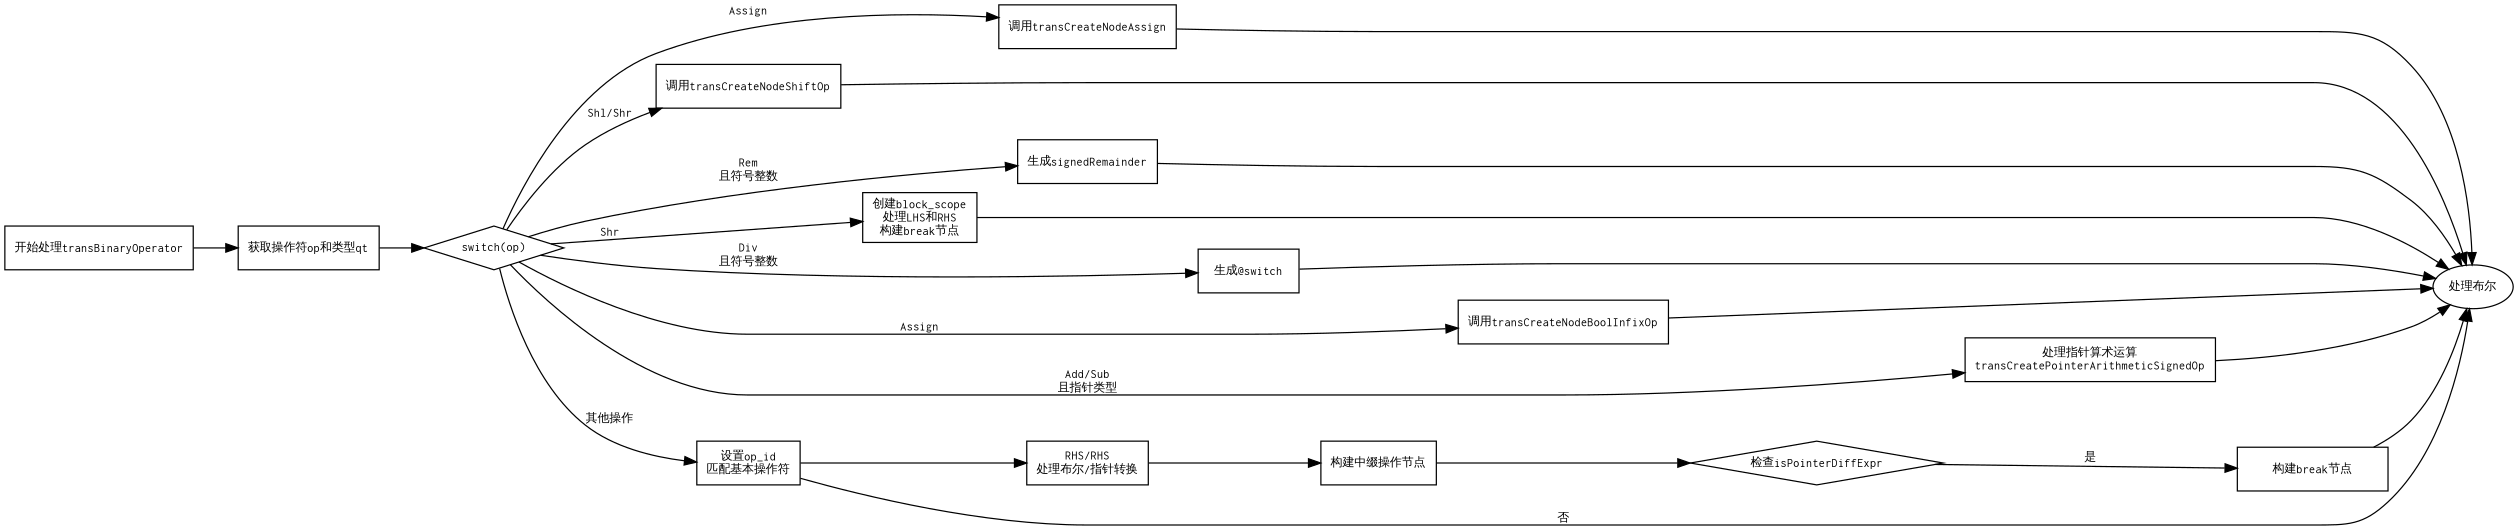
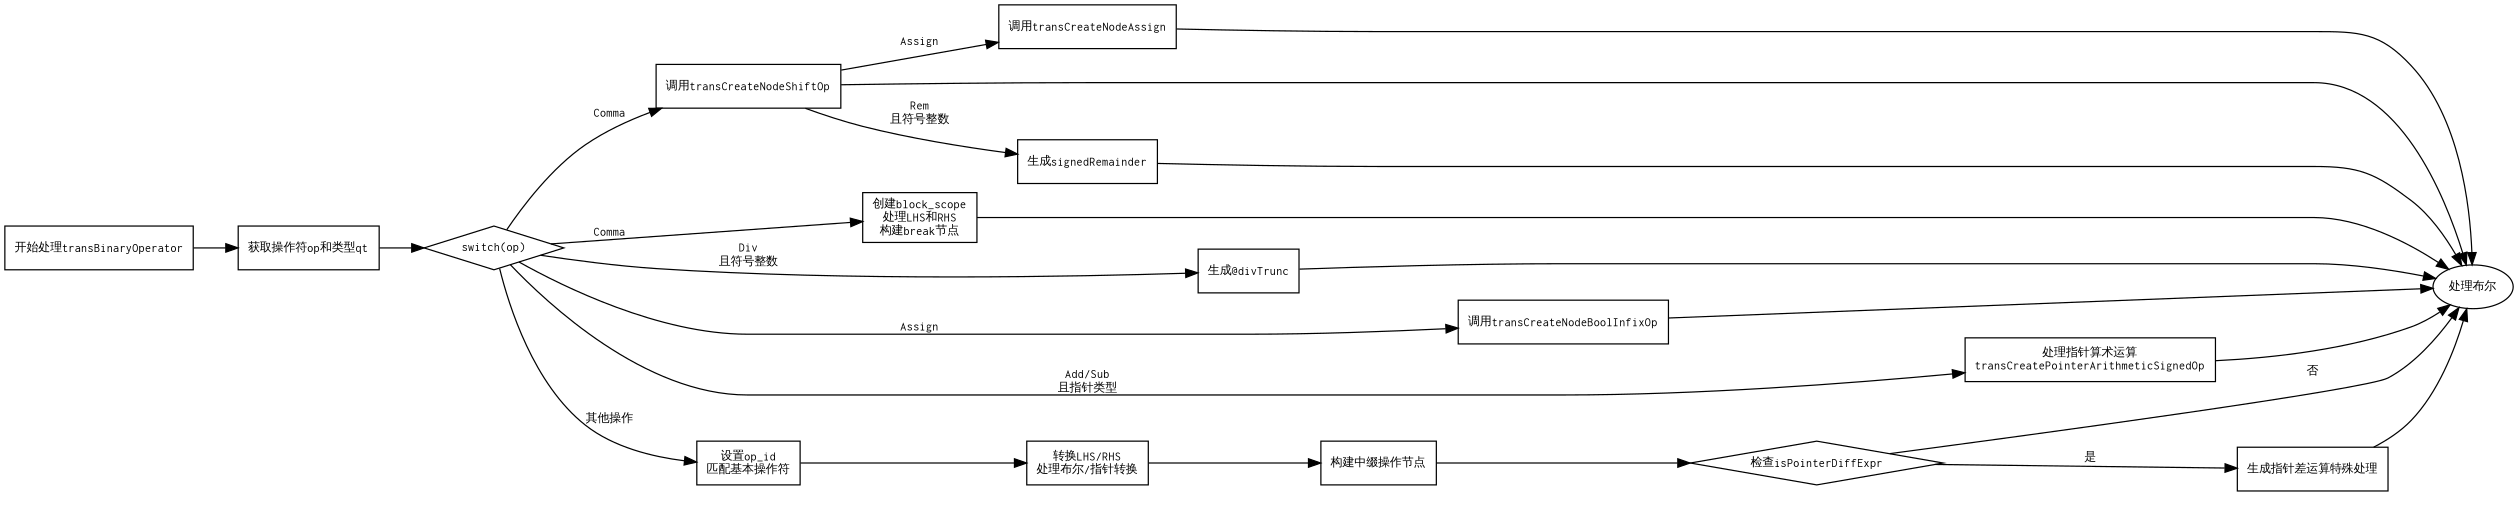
(702, 39) -> (914, 57)
(610, 114) -> (610, 114)
(765, 191) -> (904, 136)
(610, 233) -> (610, 233)
(1249, 271) -> (1249, 271)
(1088, 463) -> (1088, 463)
(2313, 469) -> (2313, 469)
(1696, 525) -> (2183, 413)
